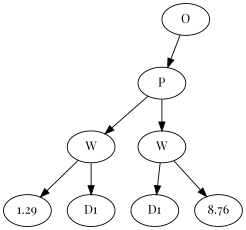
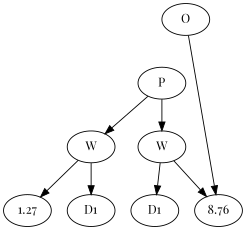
(176, 47) -> (201, 111)
(27, 211) -> (27, 211)
